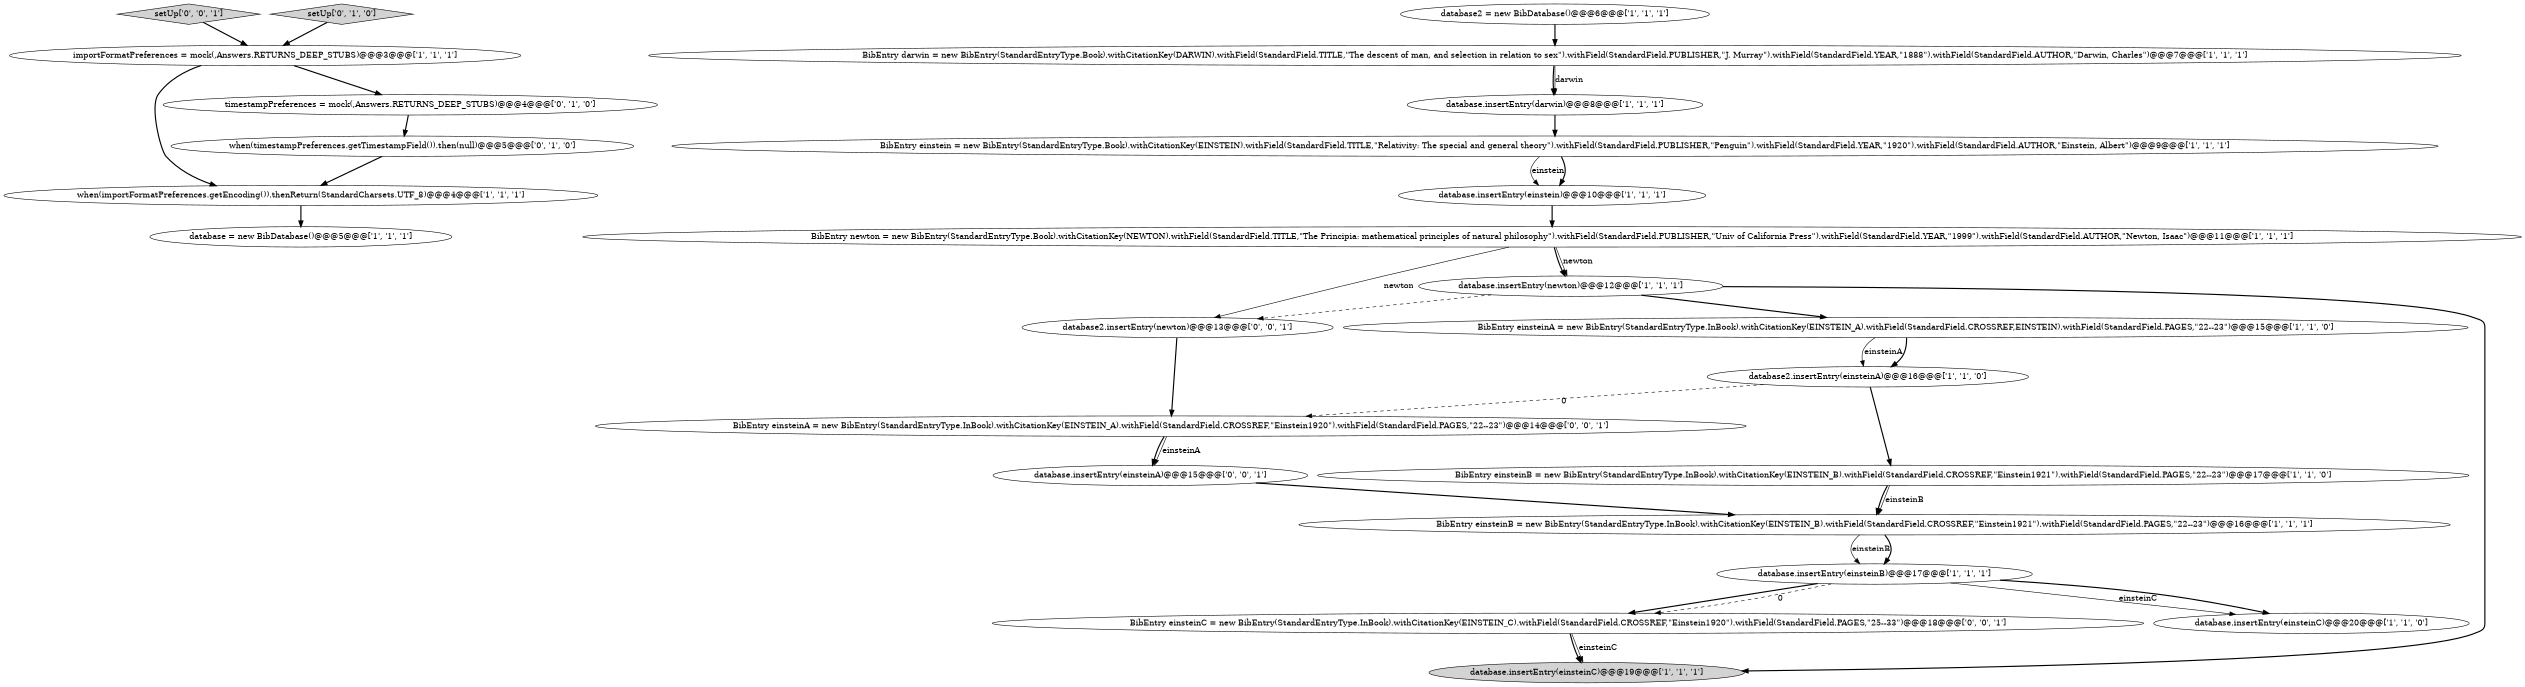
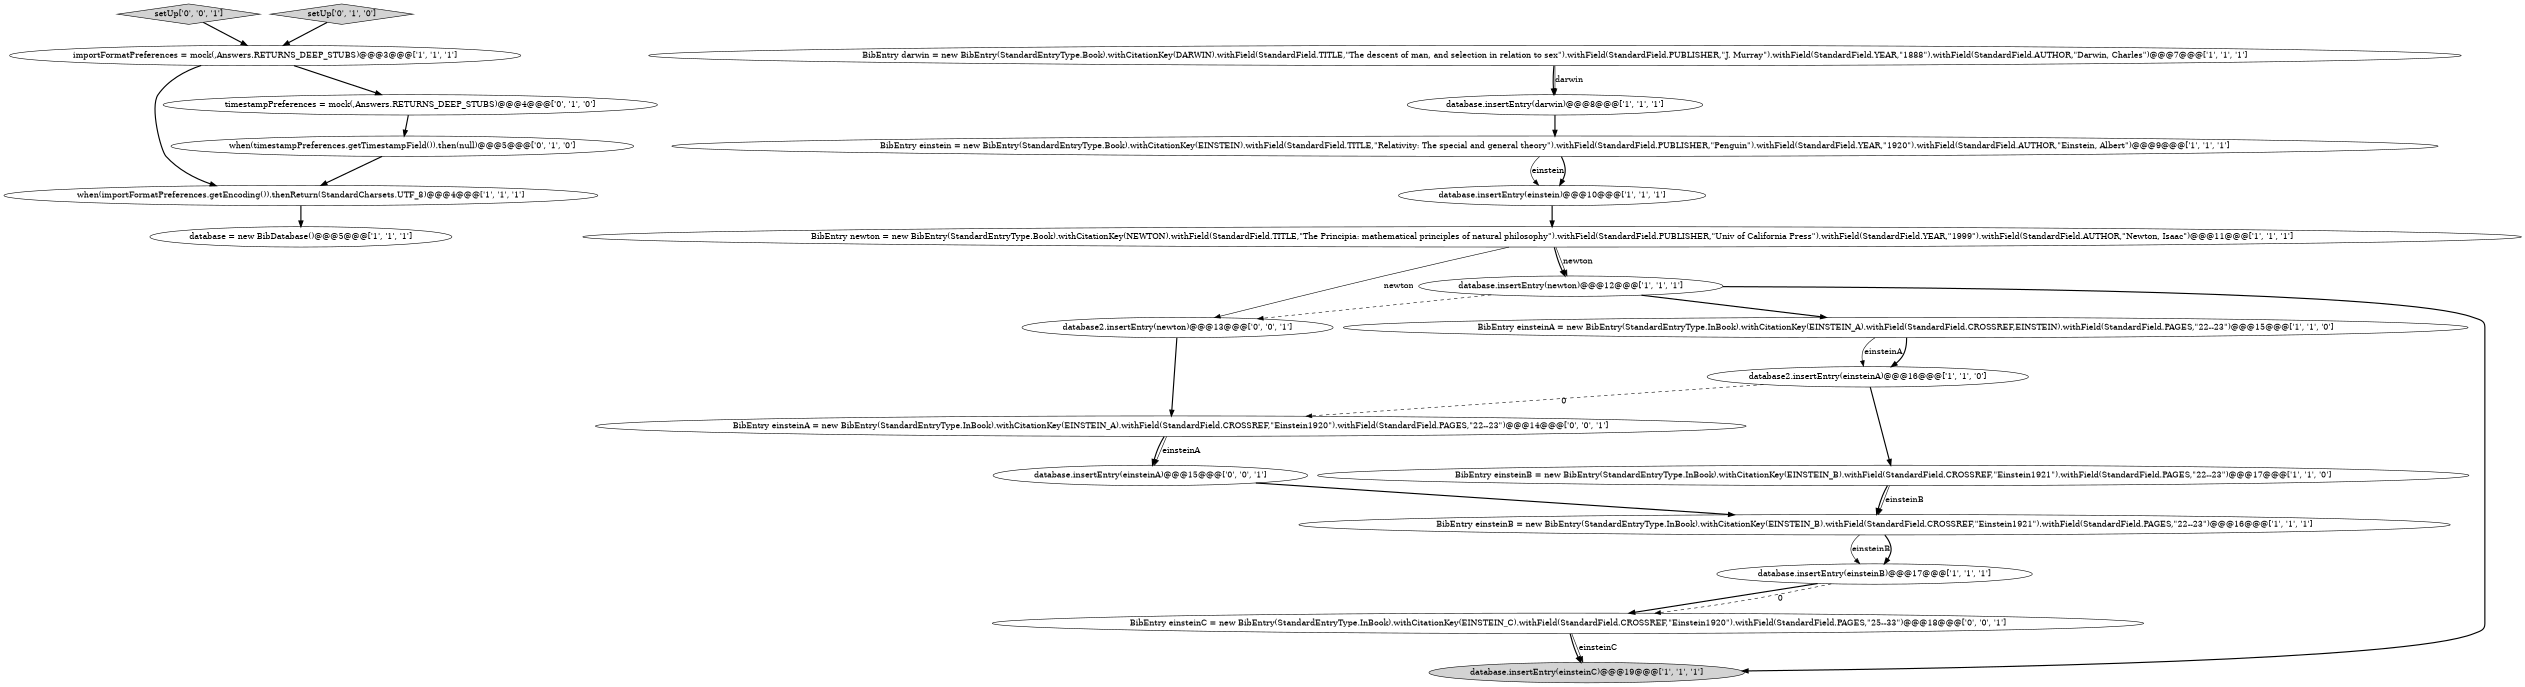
(1555, 14) -> none
(2311, 623) -> none
